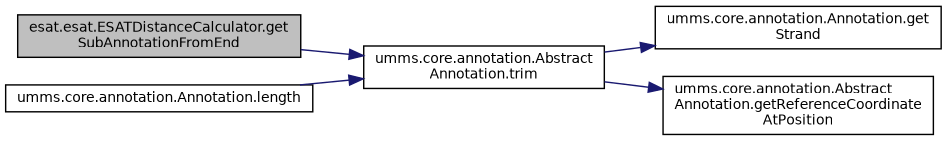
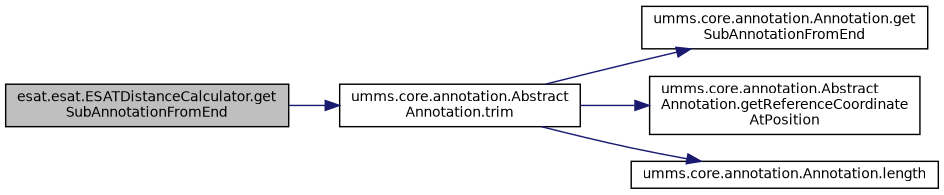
(798, 28) -> (785, 28)
(325, 83) -> (614, 144)
